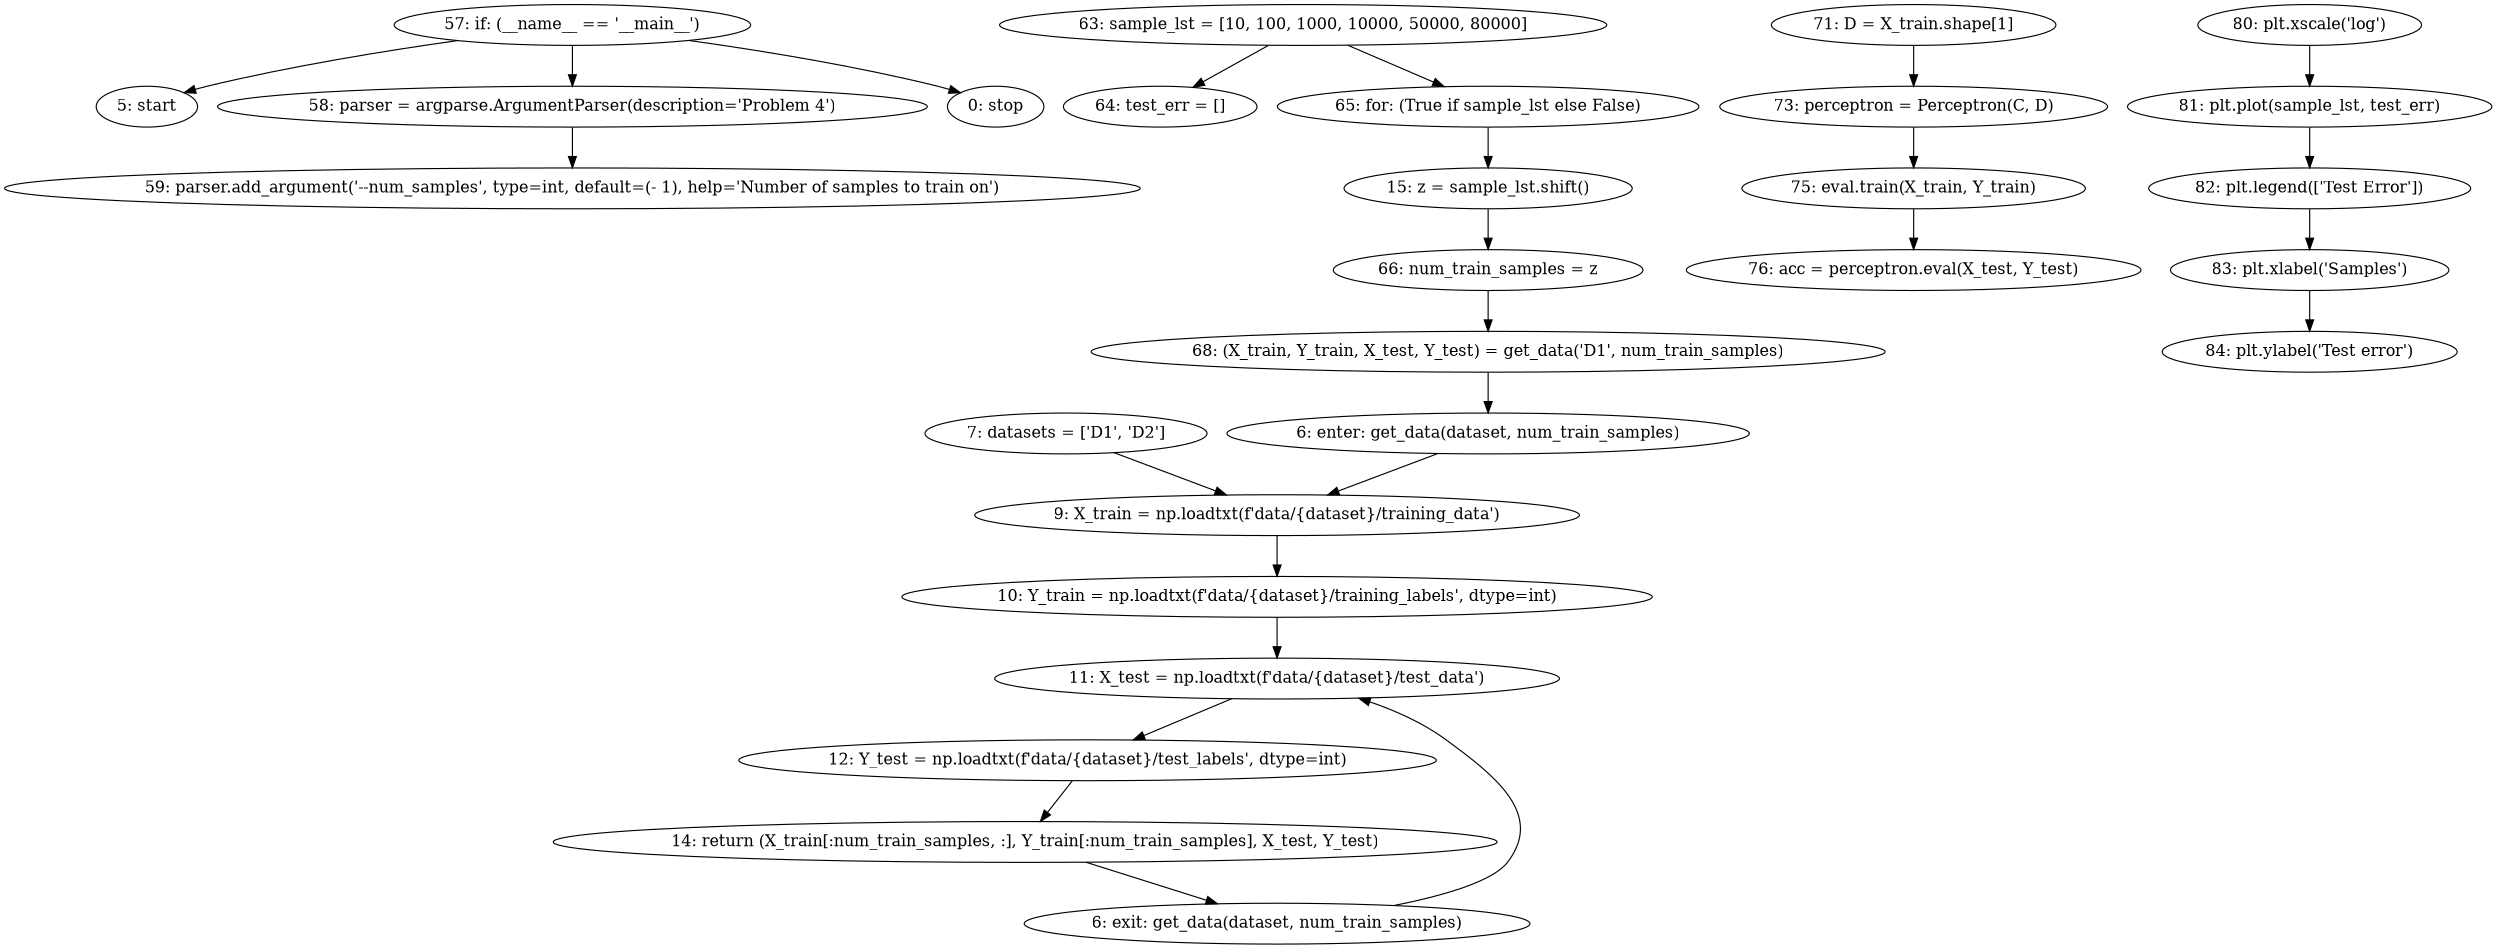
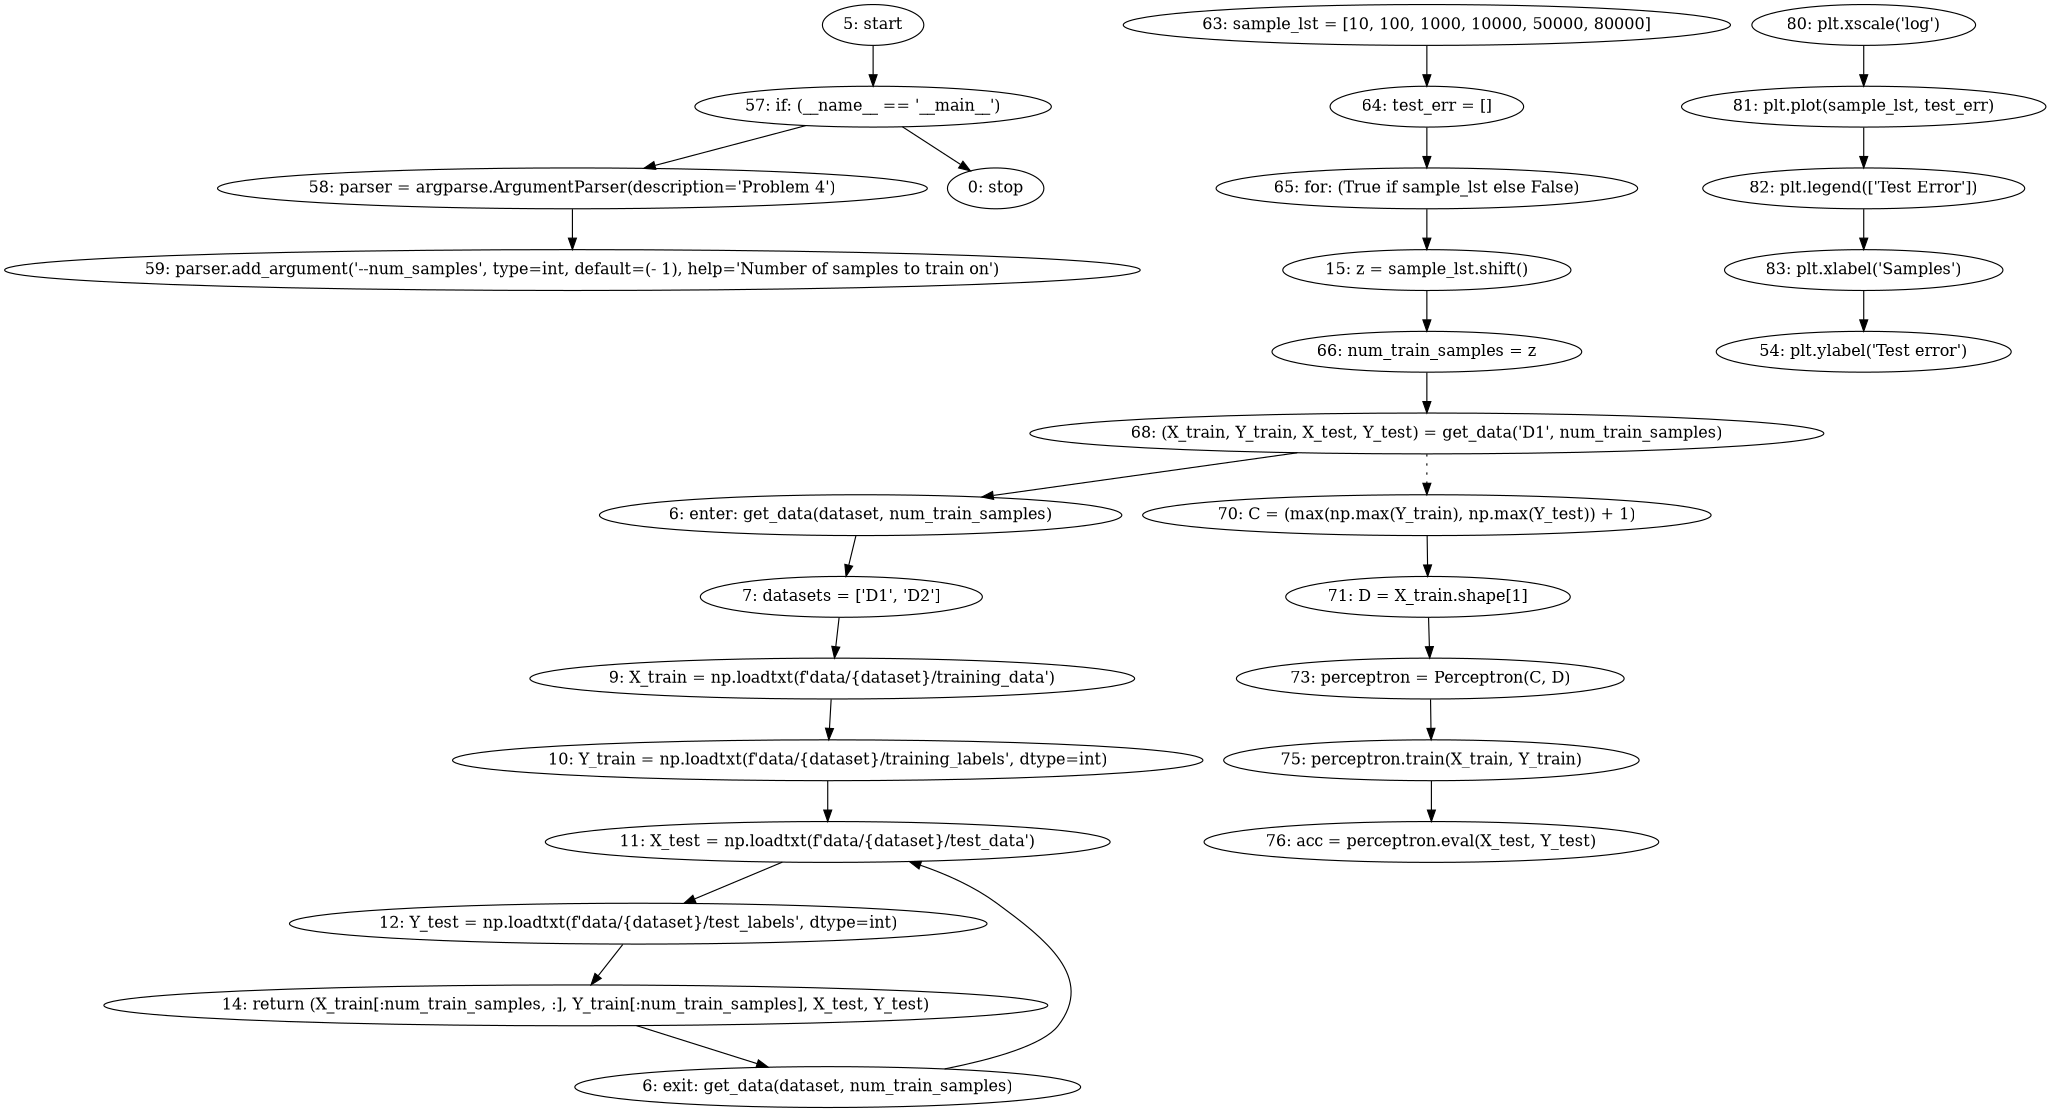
(326, 62) -> (873, 60)
(1391, 64) -> (1427, 142)
(1914, 188) -> (1431, 760)
(2310, 352) -> (1864, 352)
(1388, 472) -> (852, 551)
none -> (1427, 515)
